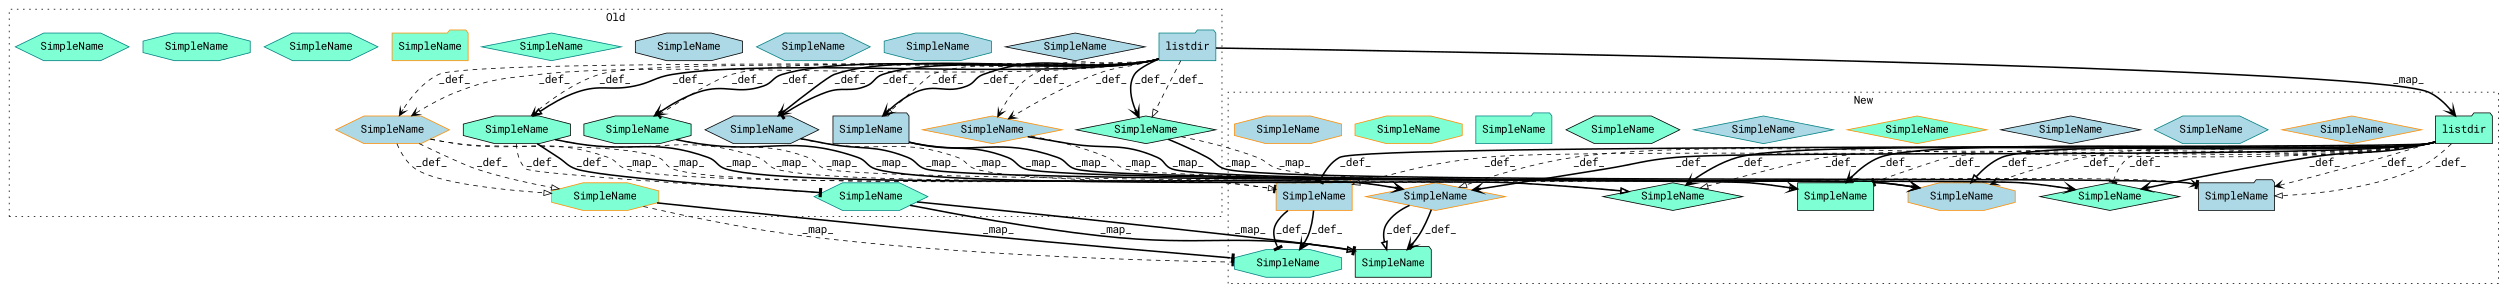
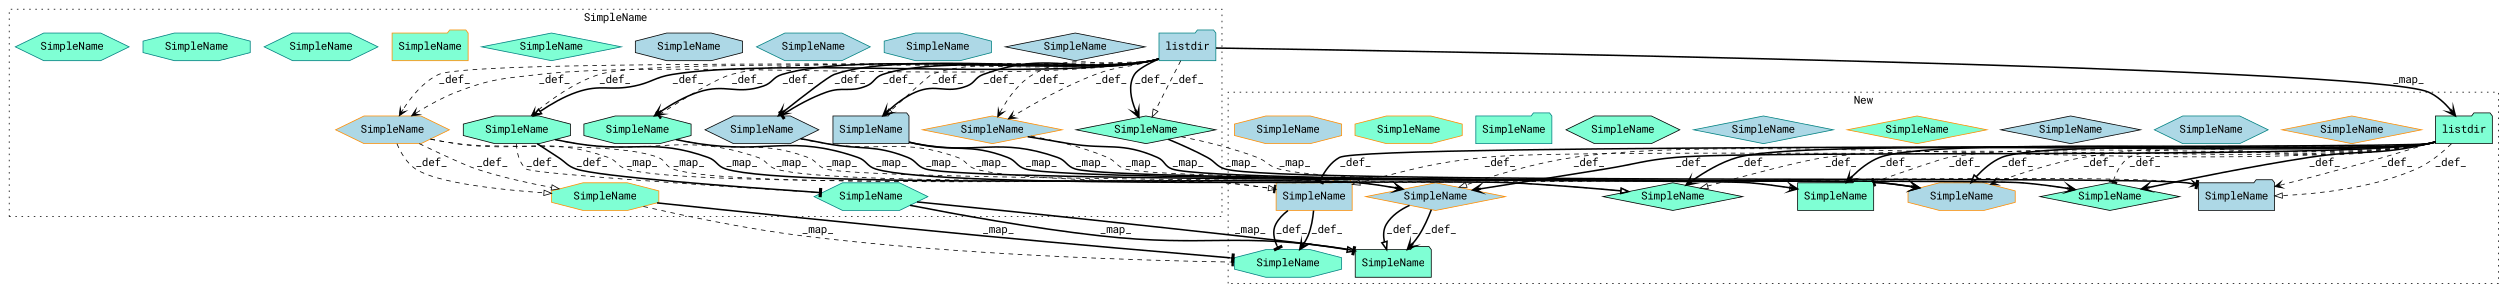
(616, 18) -> (616, 18)
